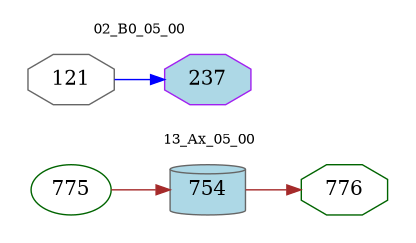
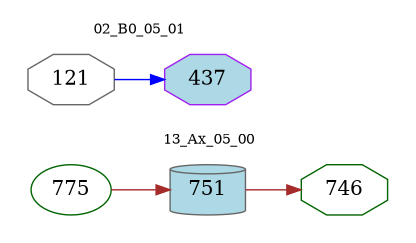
(139, 30) -> (139, 30)
(208, 80) -> (208, 80)
(208, 190) -> (208, 190)
(344, 190) -> (344, 190)
